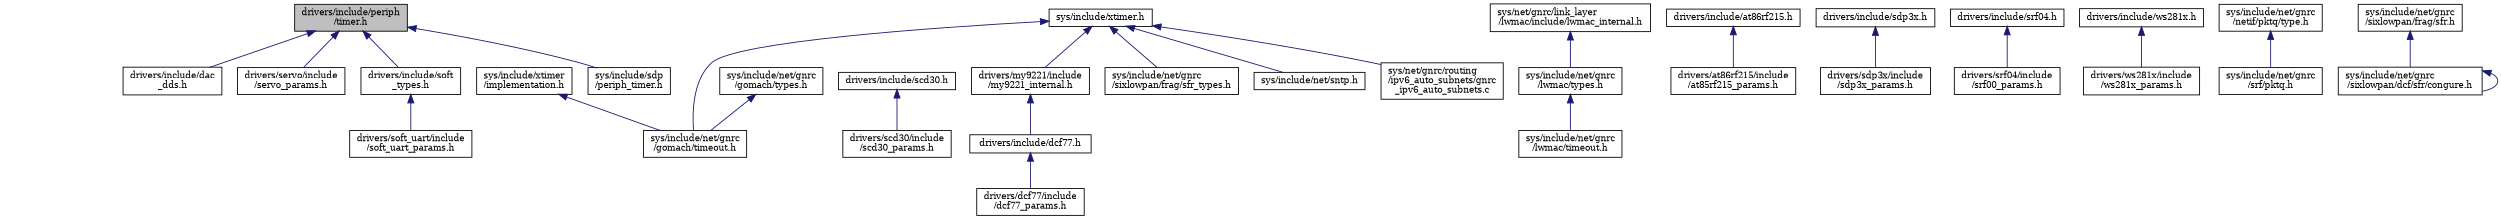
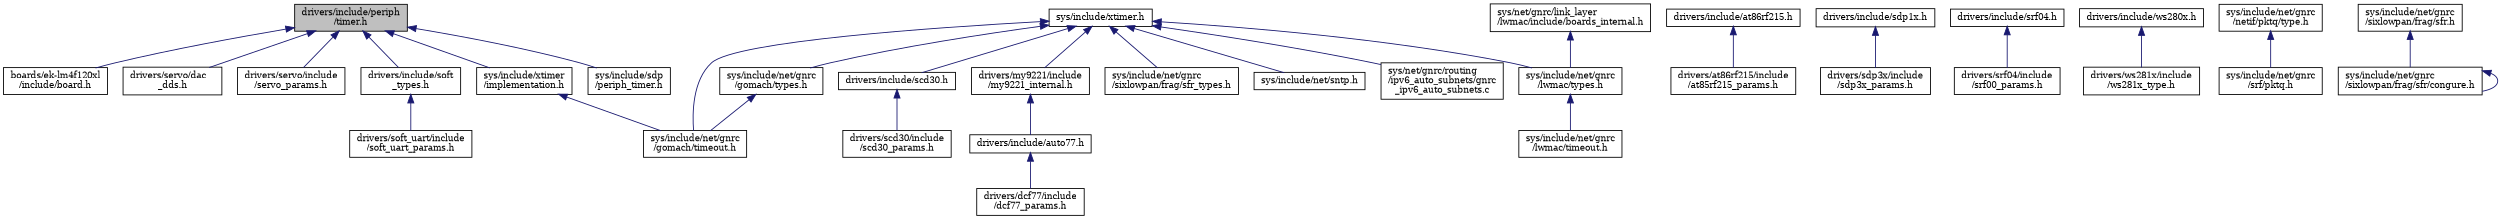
(1570, 18) -> (1570, 18)
(1875, 18) -> (1875, 18)
(2142, 18) -> (2142, 18)
none -> (1348, 38)
none -> (925, 44)
none -> (442, 51)
none -> (995, 51)
none -> (55, 81)
(172, 81) -> (172, 81)
(2142, 81) -> (2142, 81)
(2410, 81) -> (2410, 81)
(1030, 144) -> (1030, 144)
